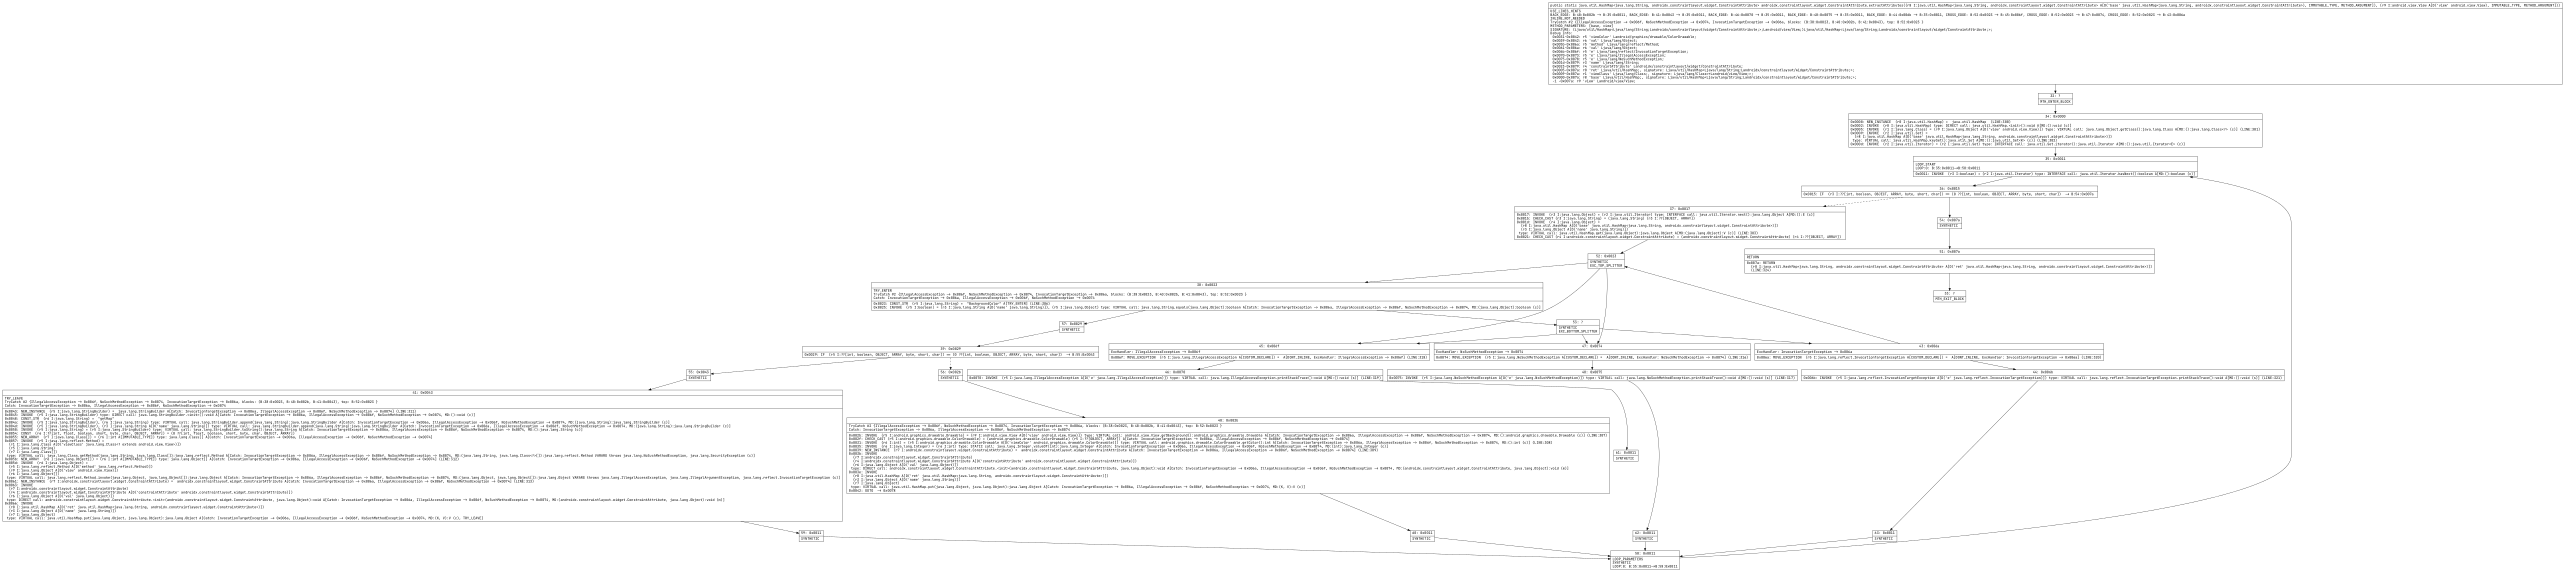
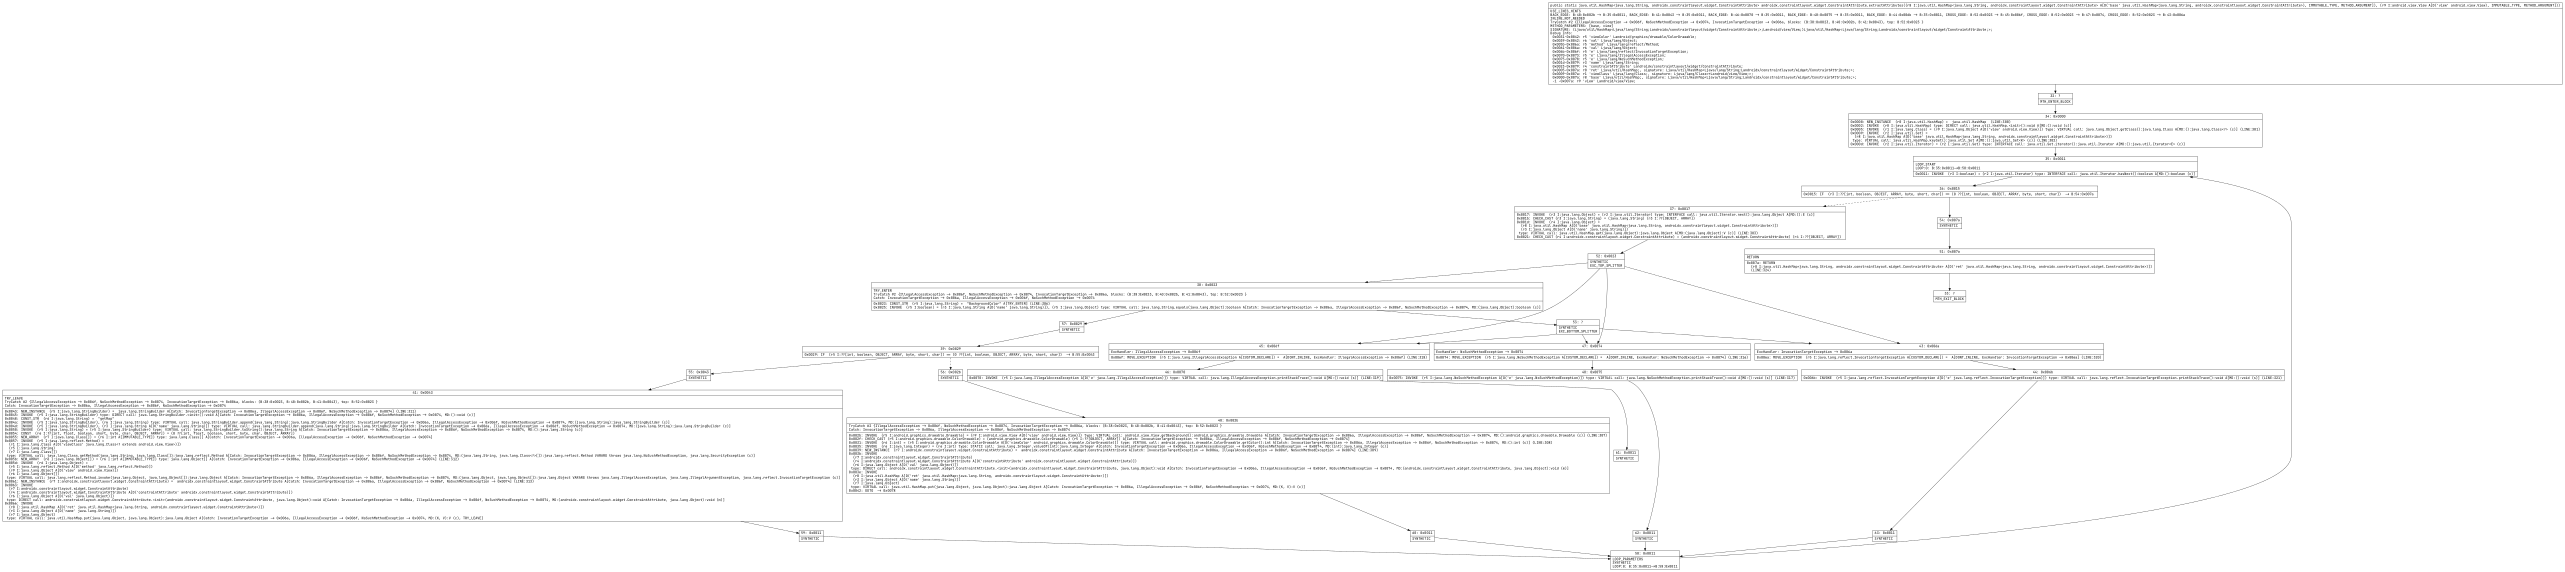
(1763, 305) -> (1761, 305)
